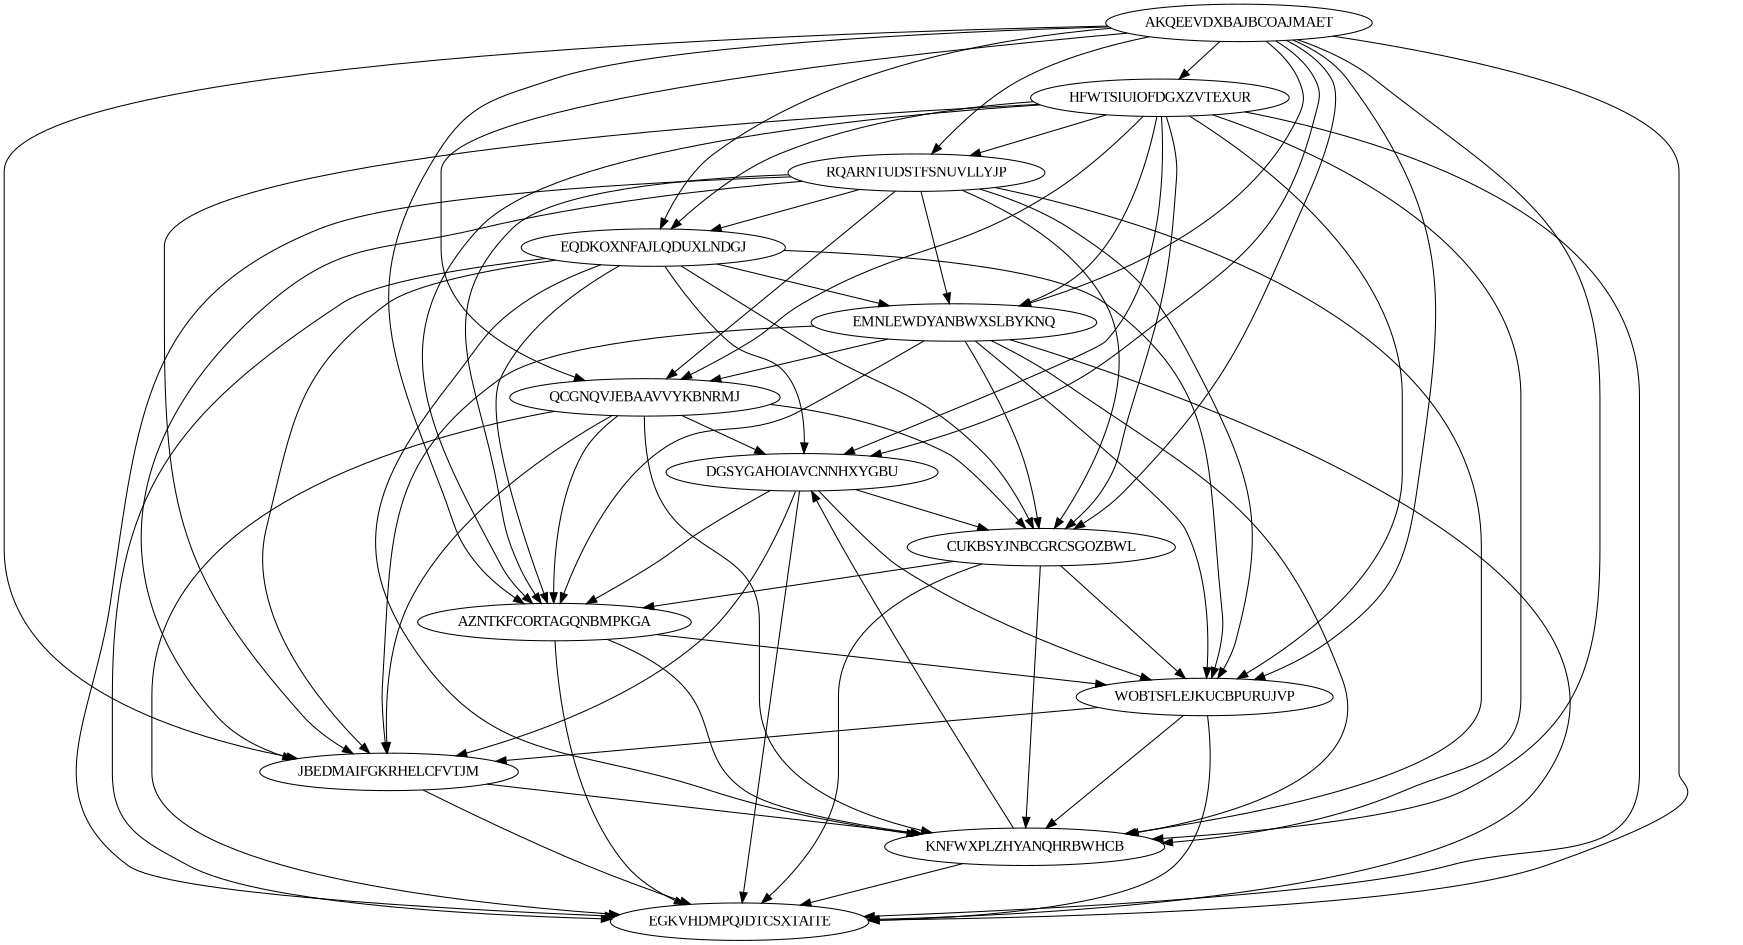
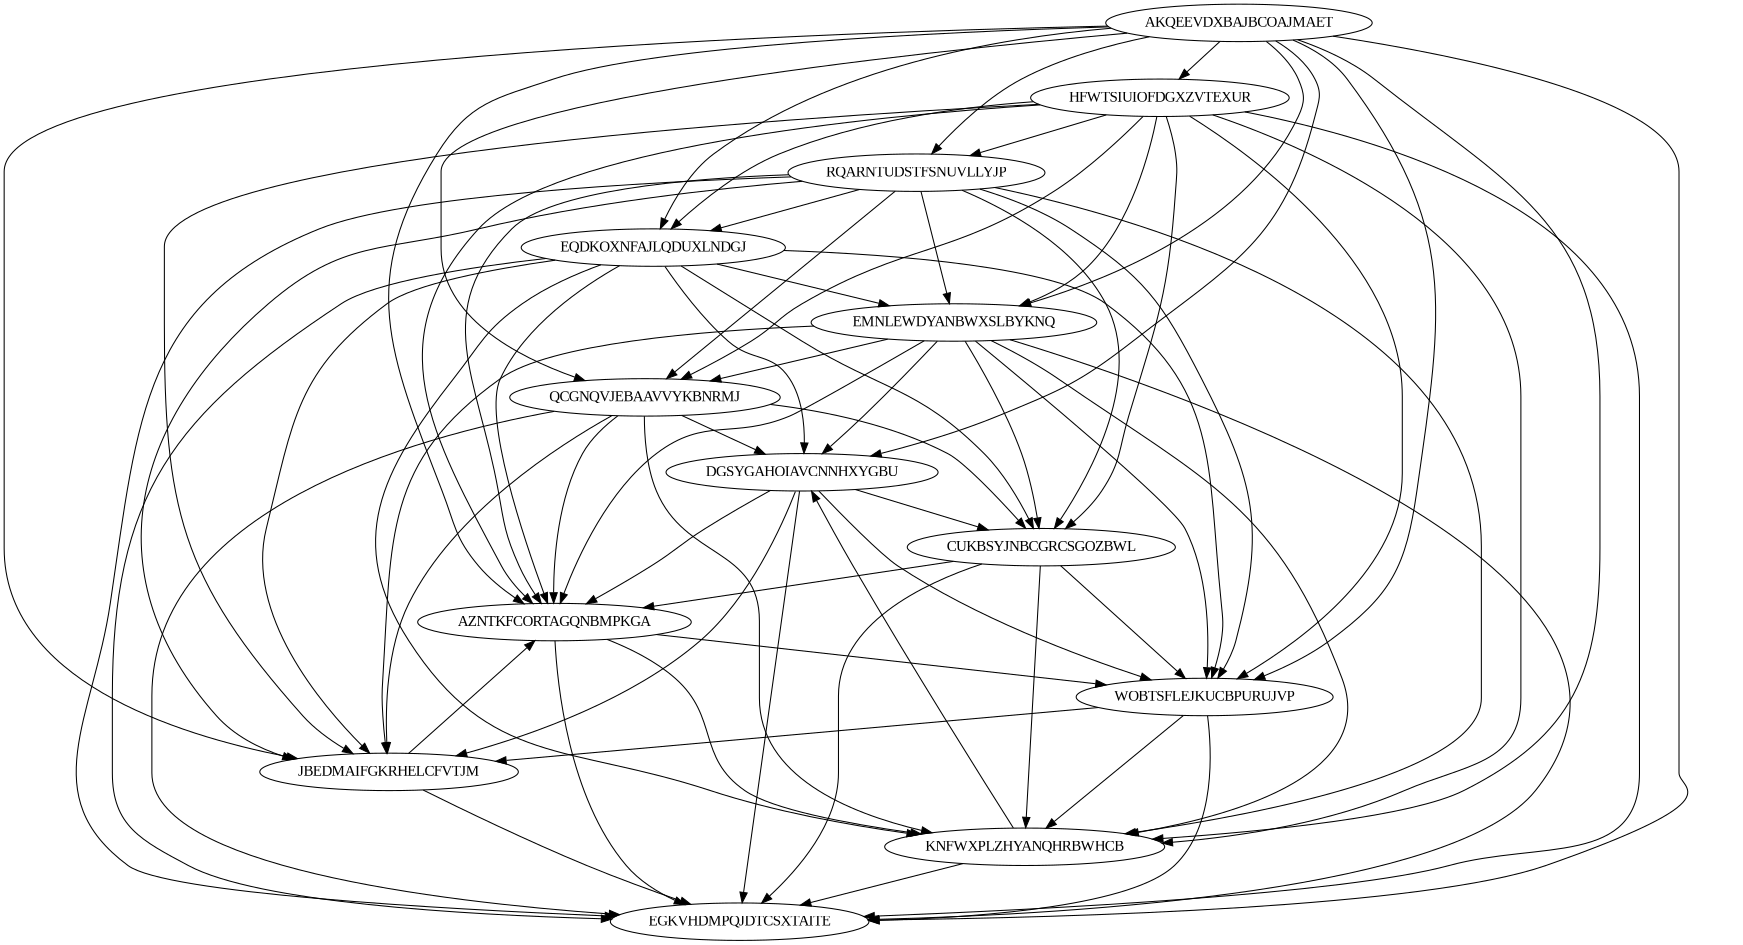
(1263, 297) -> none
(1089, 350) -> (885, 395)
(699, 808) -> (471, 698)
